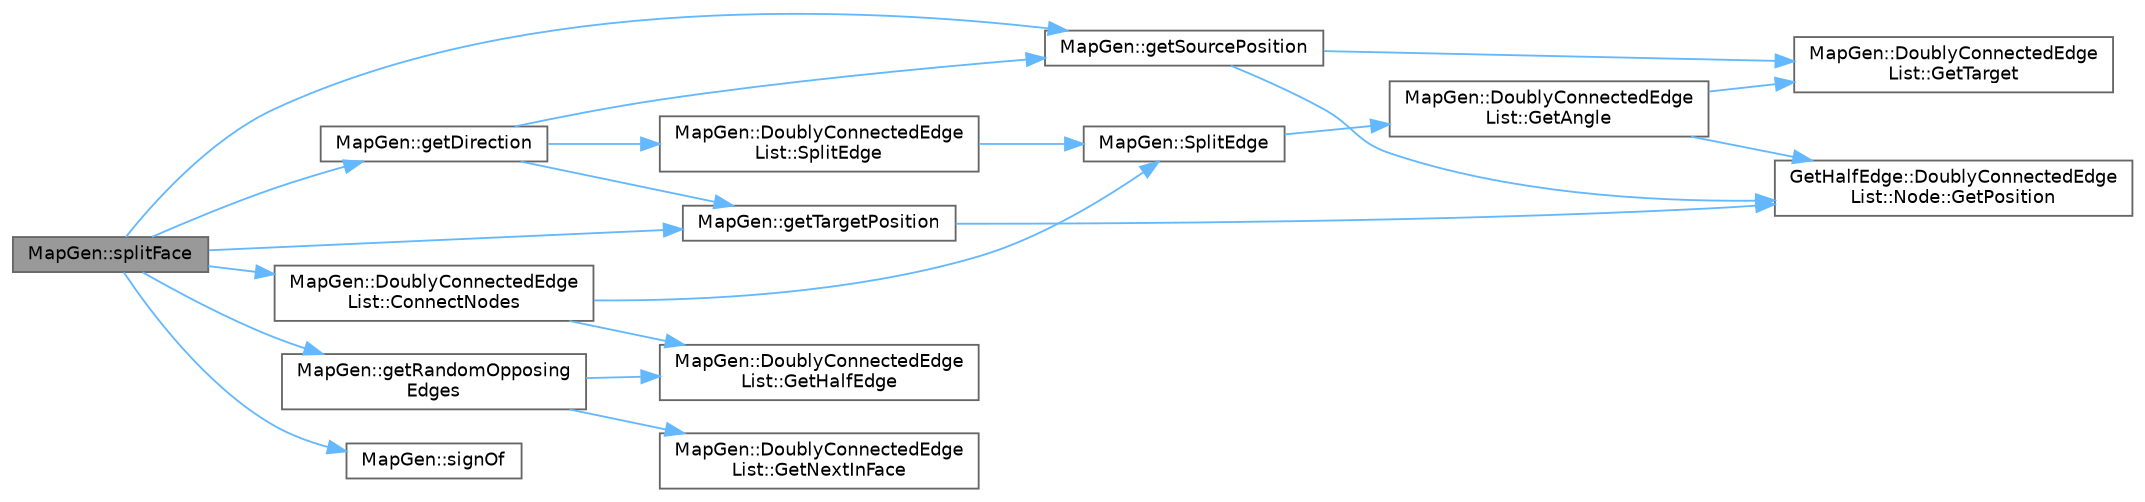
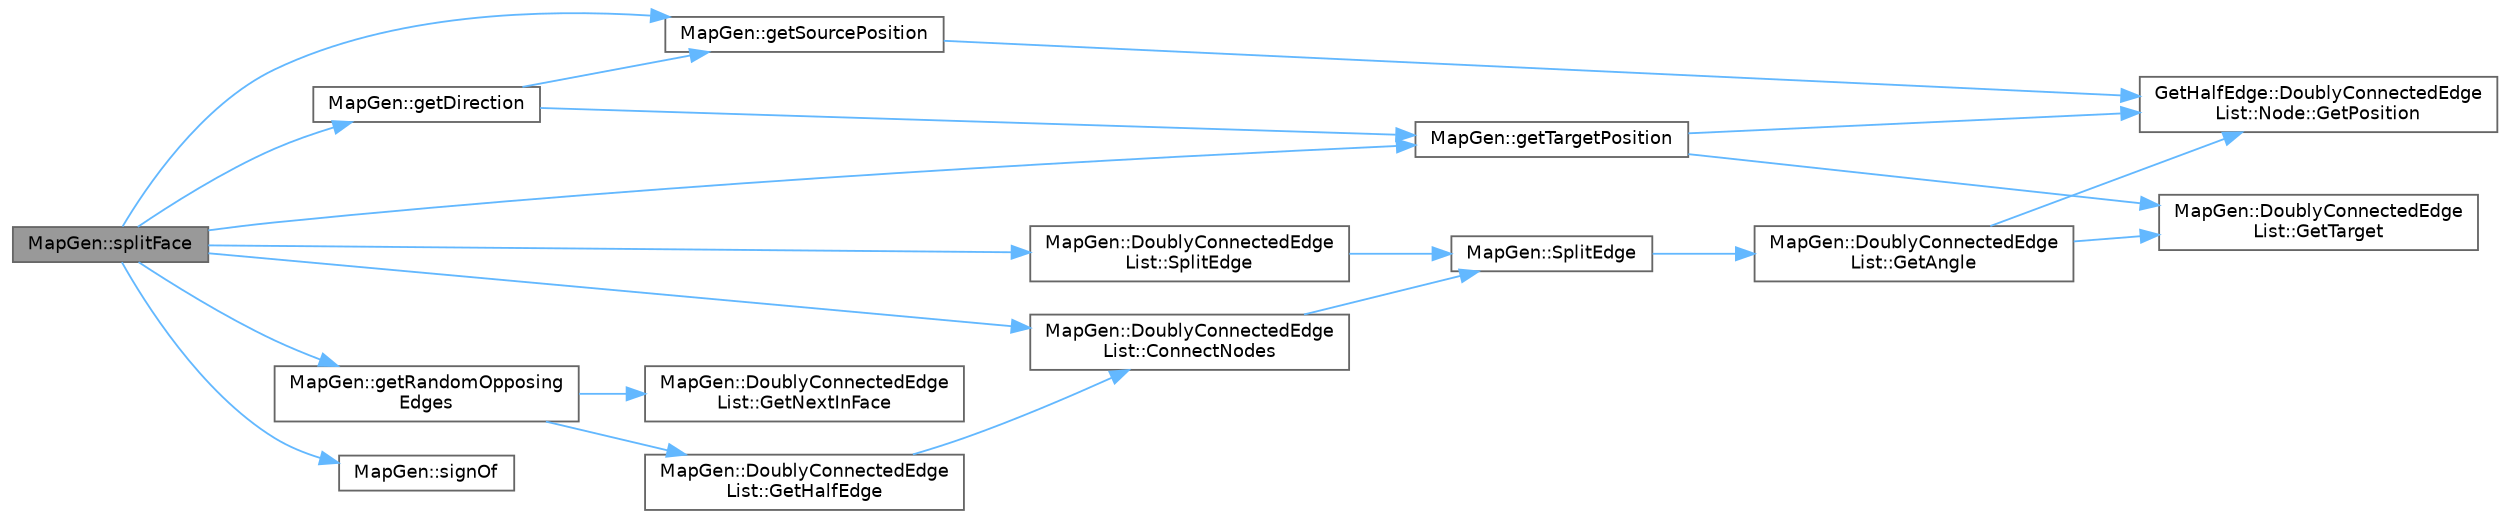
(1549, 56) -> (1914, 179)
(594, 144) -> (610, 249)
(617, 331) -> (1014, 419)
